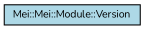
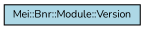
(72, 15) -> (72, 15)
